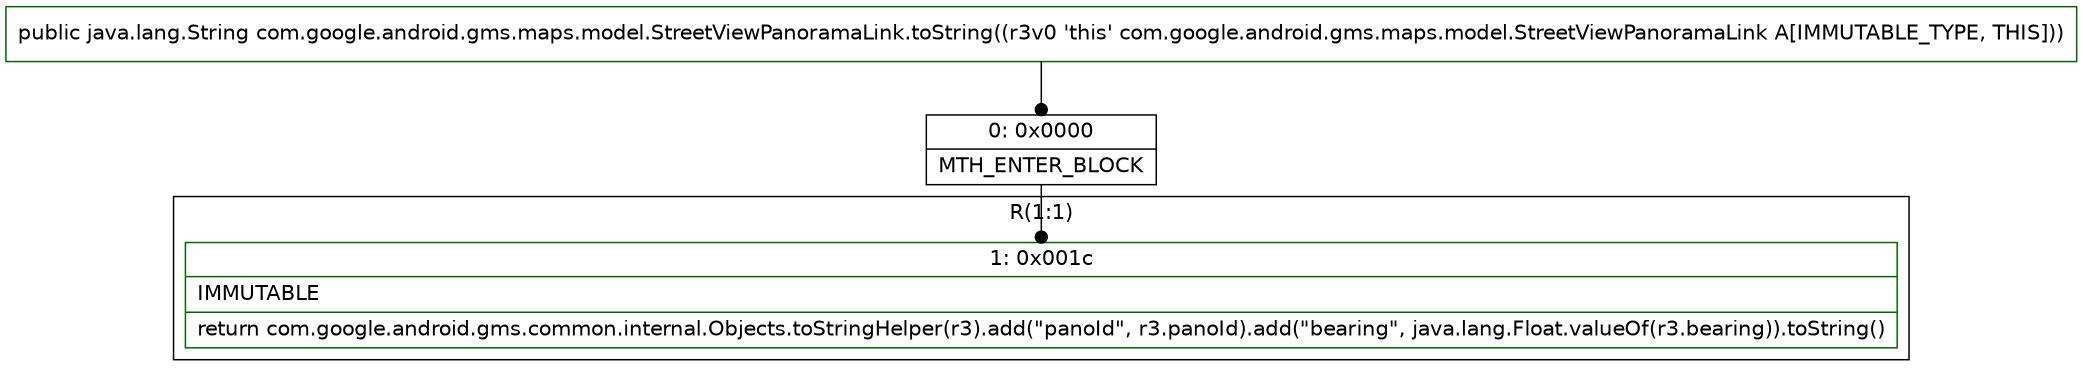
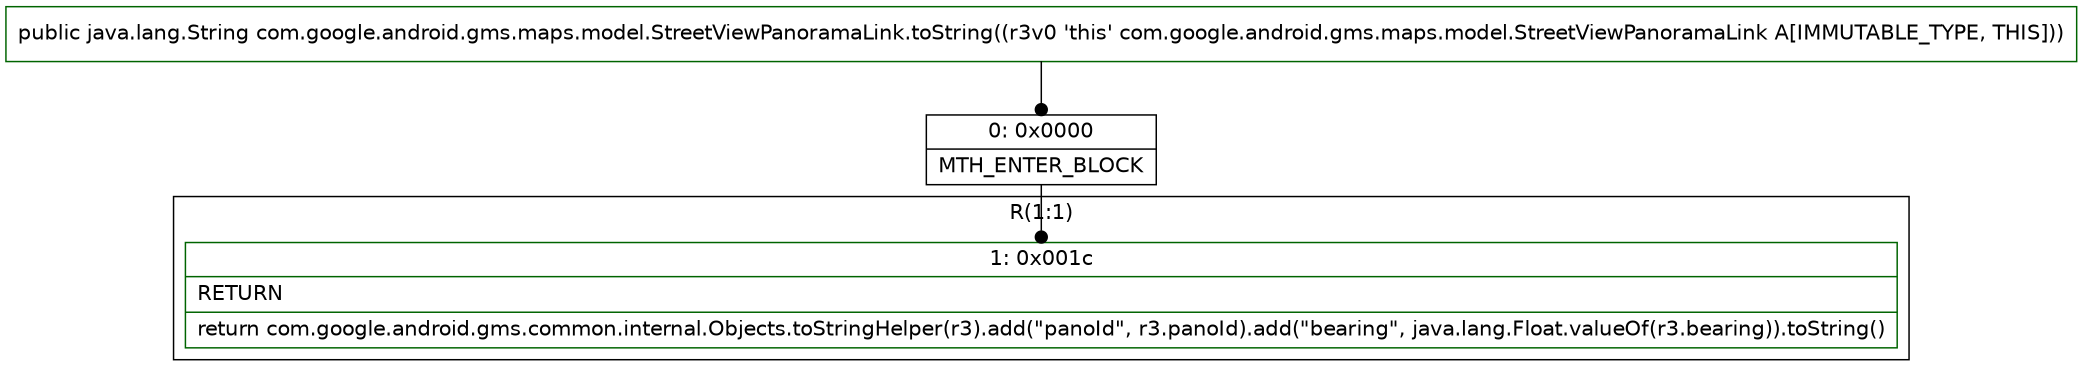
(259, 294) -> (240, 294)
